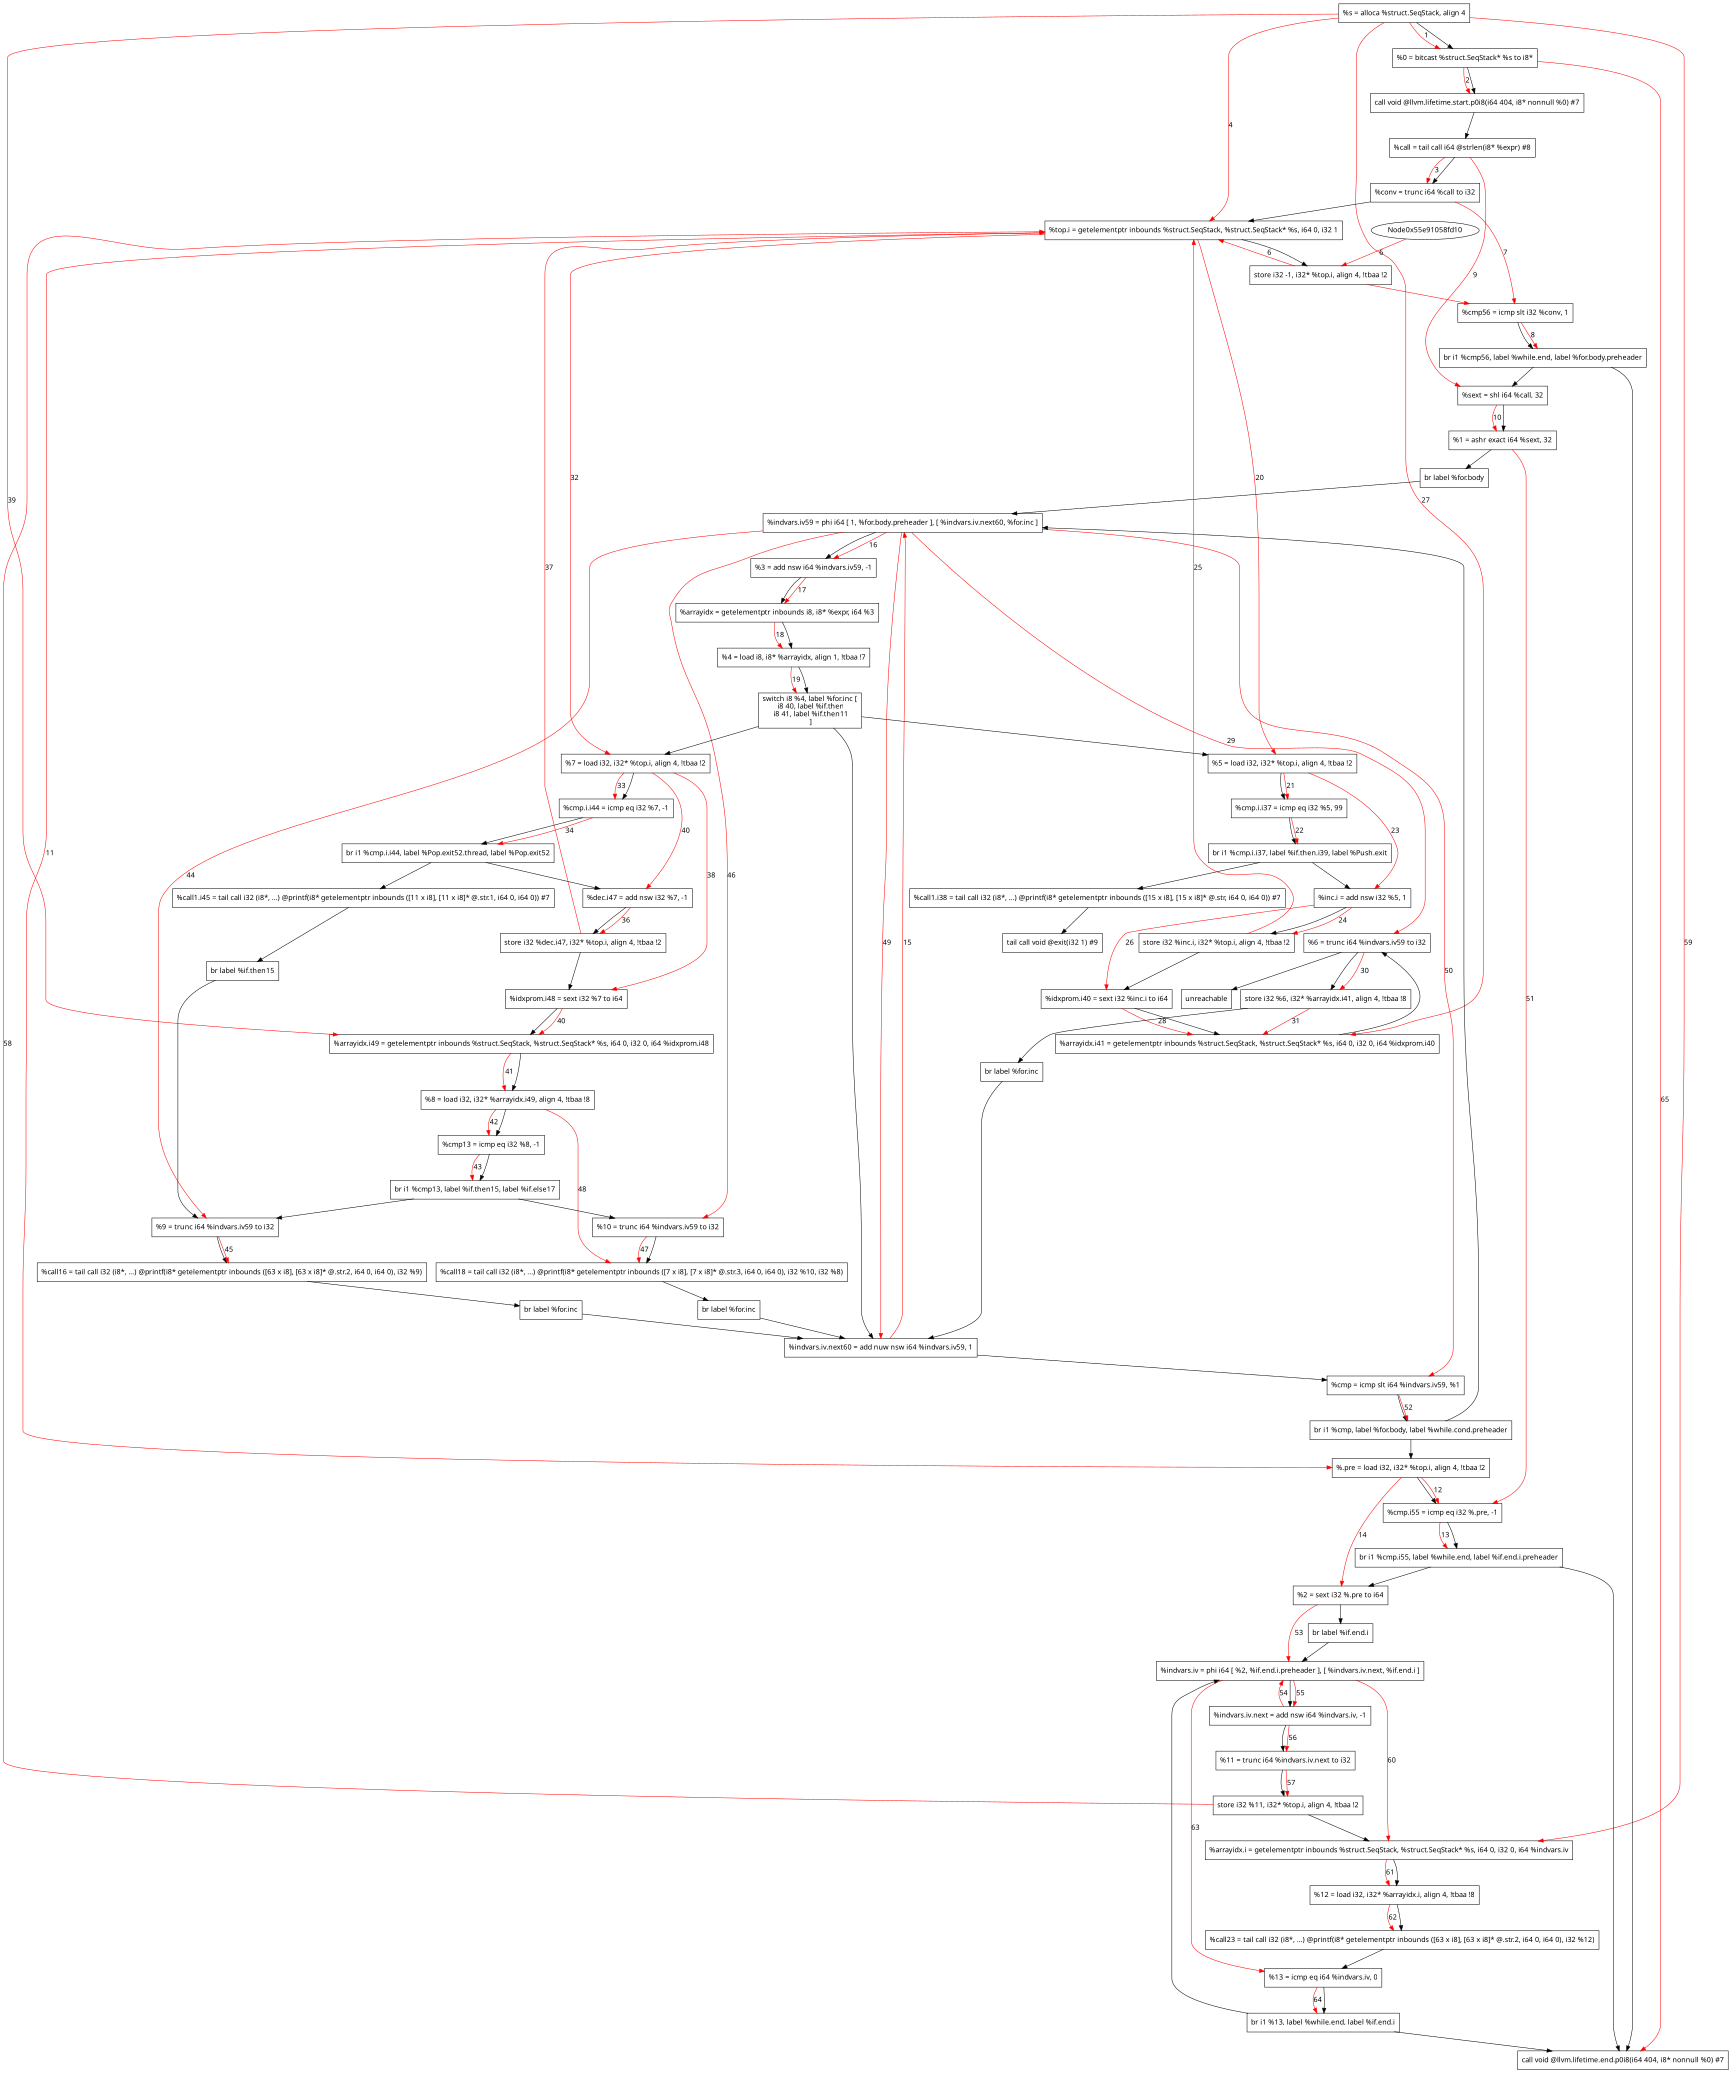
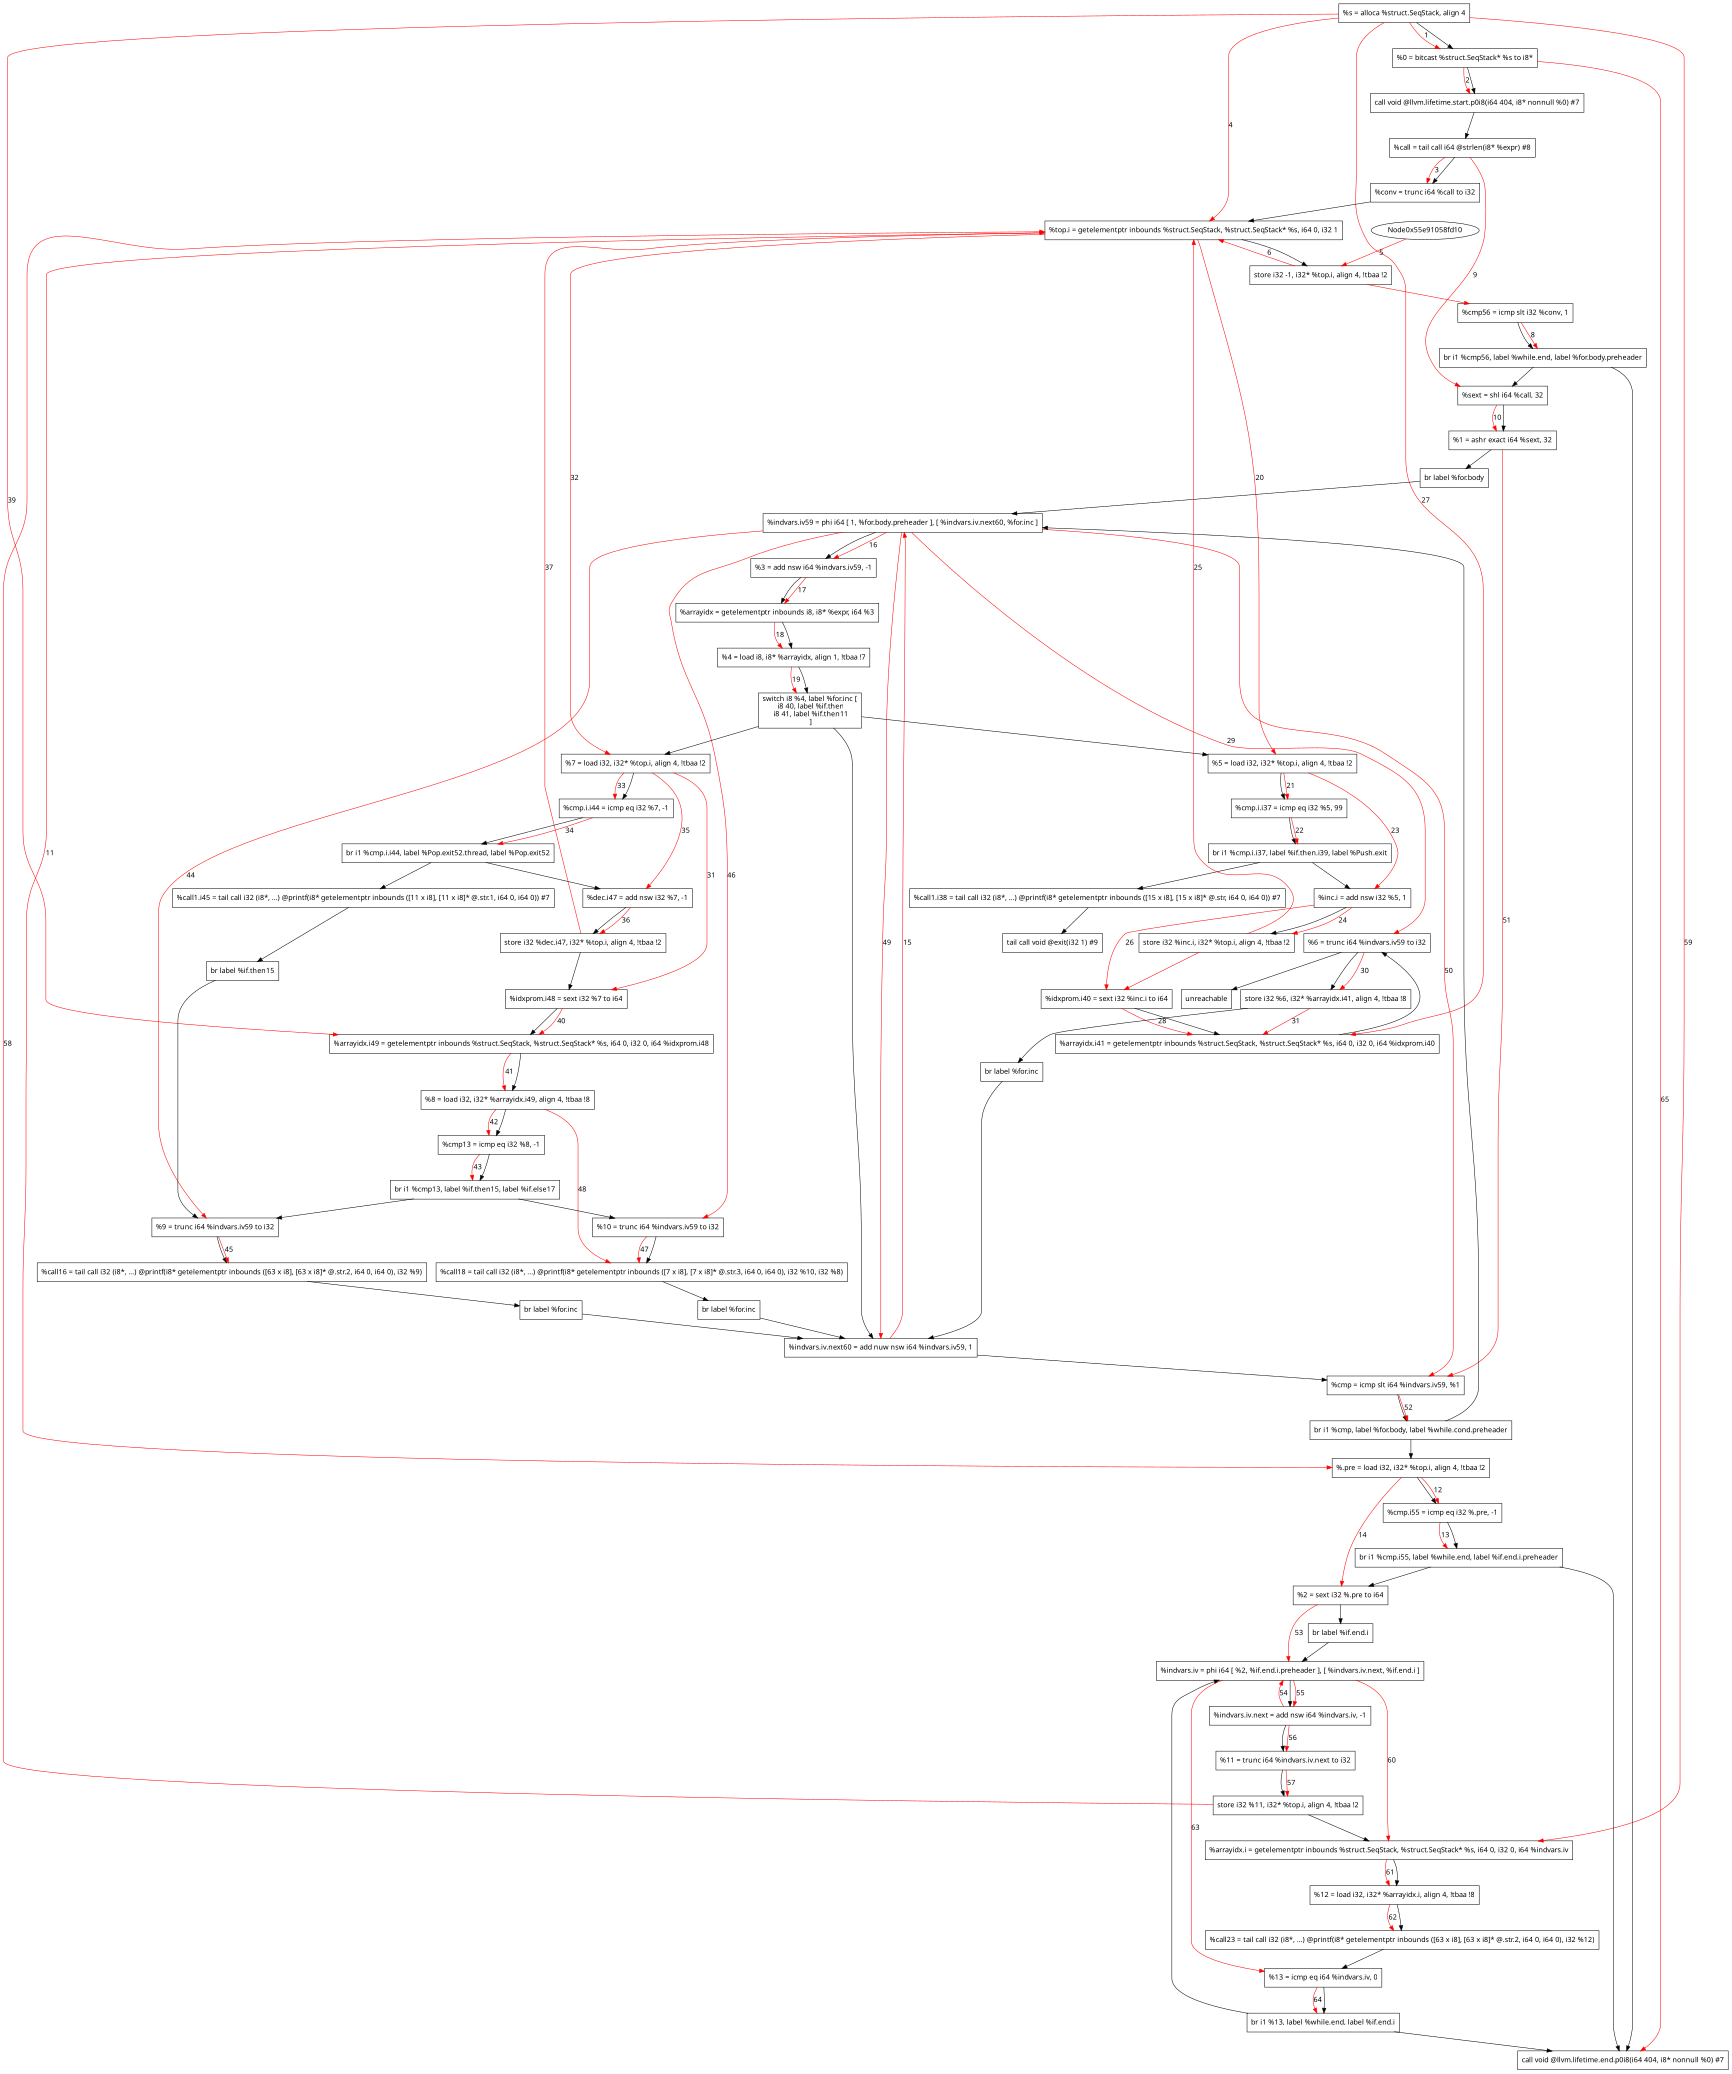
(1497, 241) -> none
(1382, 253) -> (1382, 253)
(686, 831) -> (686, 831)
(711, 876) -> (711, 876)
(1164, 970) -> (1164, 970)
(1526, 980) -> (1503, 924)
